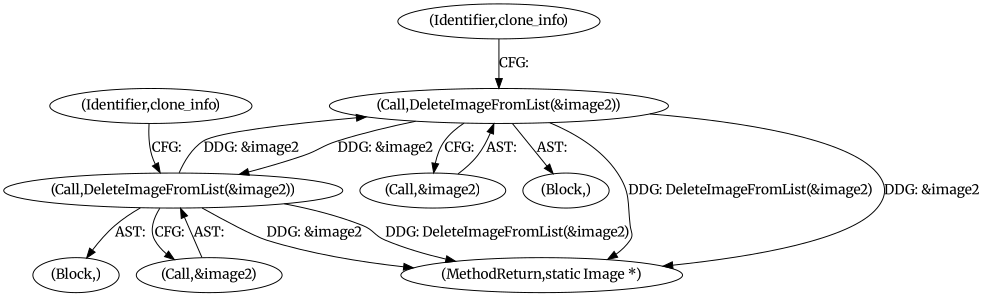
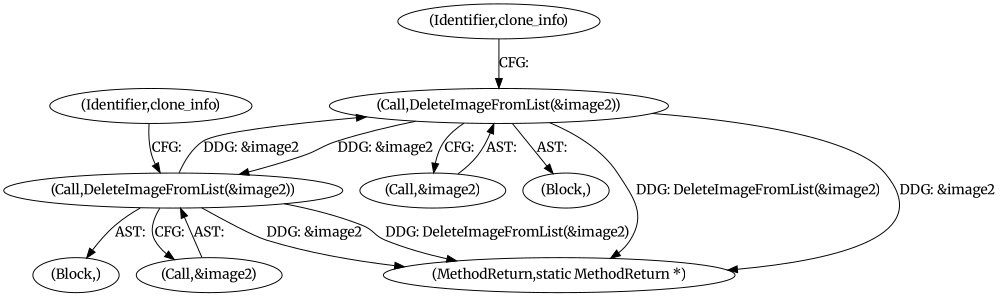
(542, 275) -> (559, 275)
